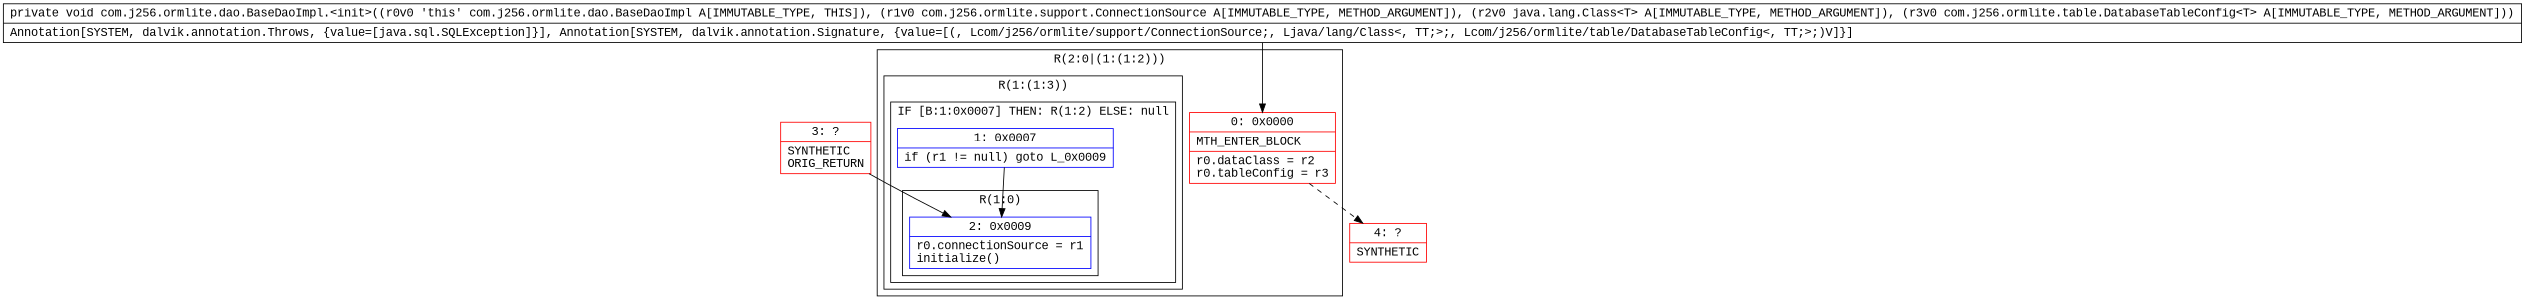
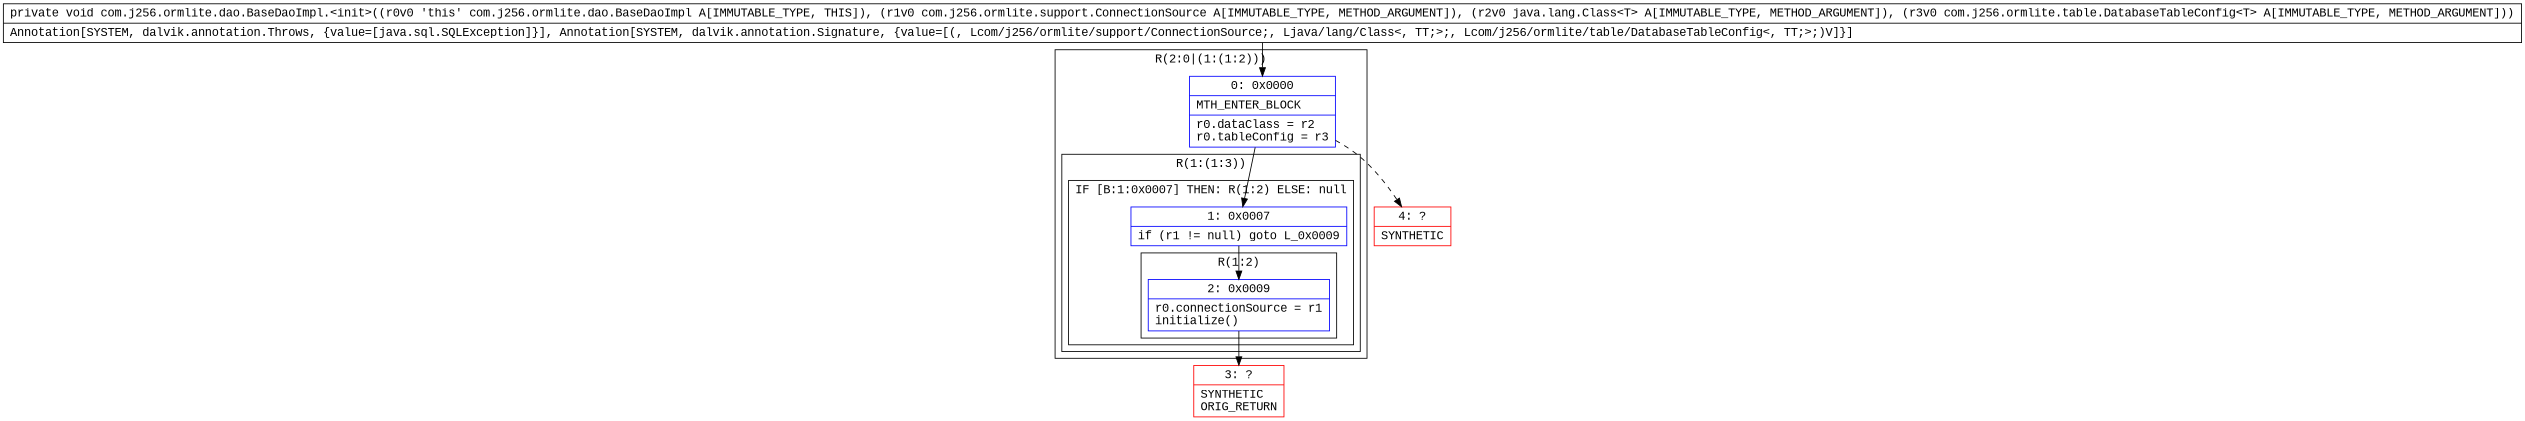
(1262, 148) -> (1262, 112)
none -> (1250, 173)
(910, 196) -> (1239, 344)
(1000, 200) -> (1239, 263)
